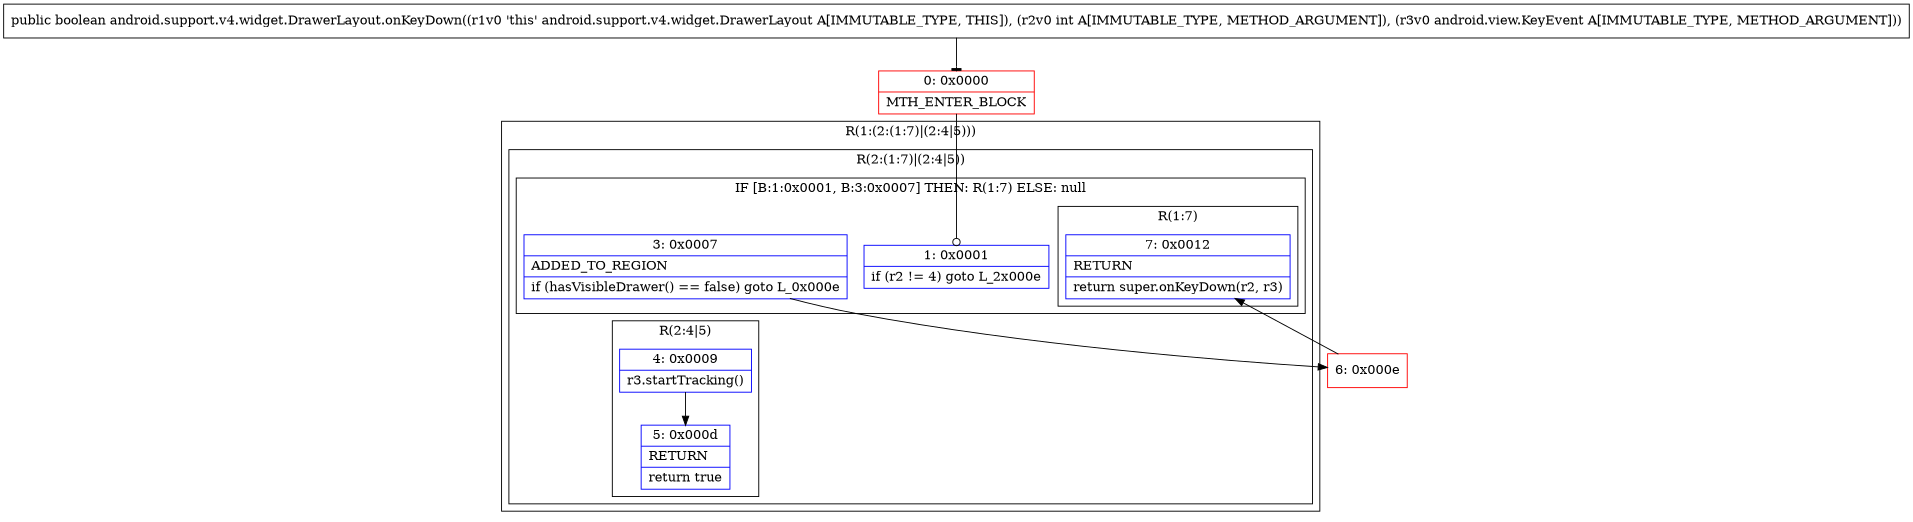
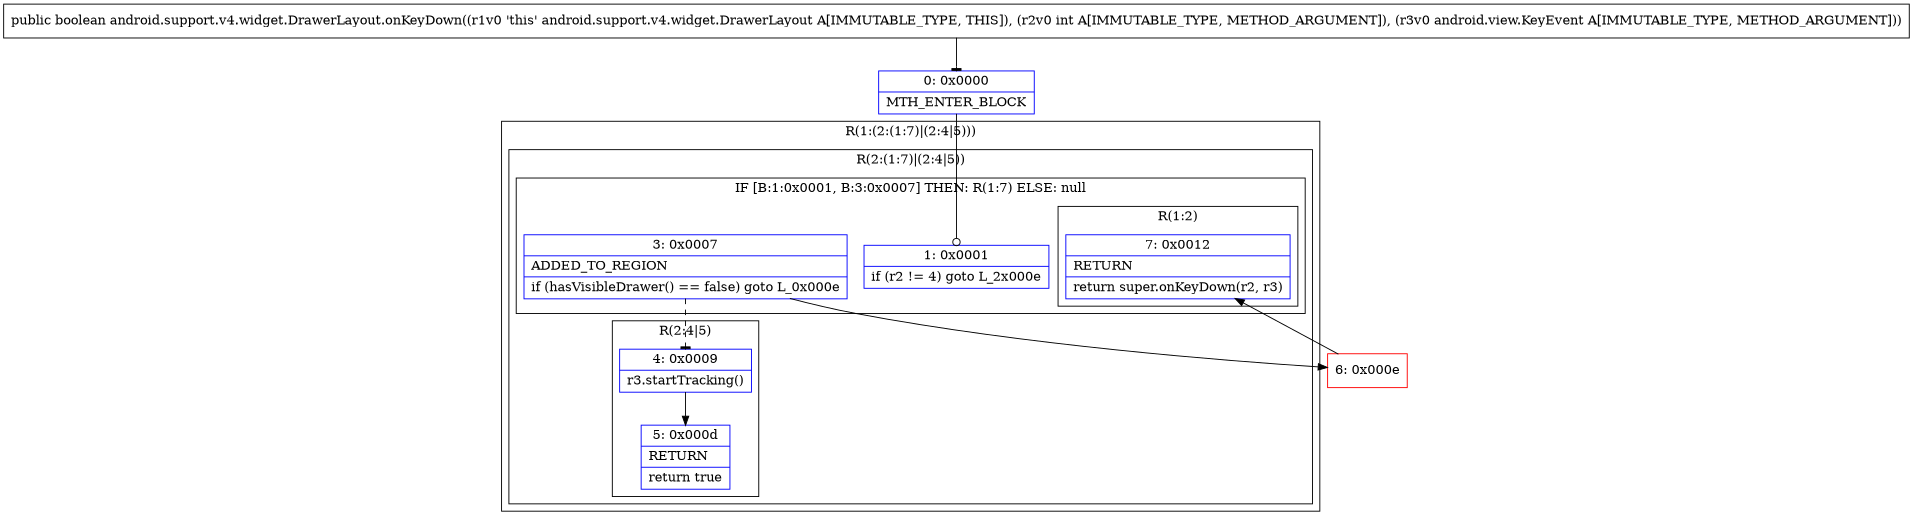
(956, 92) -> (956, 92)
(1178, 217) -> (1178, 217)
none -> (686, 326)
